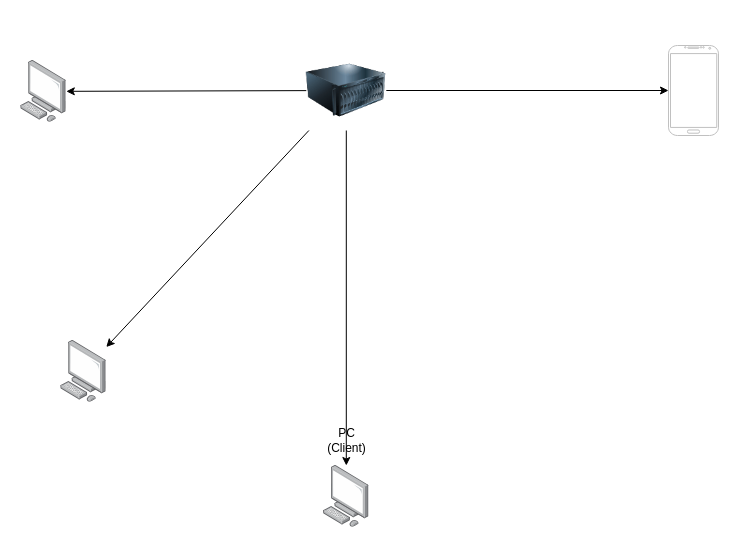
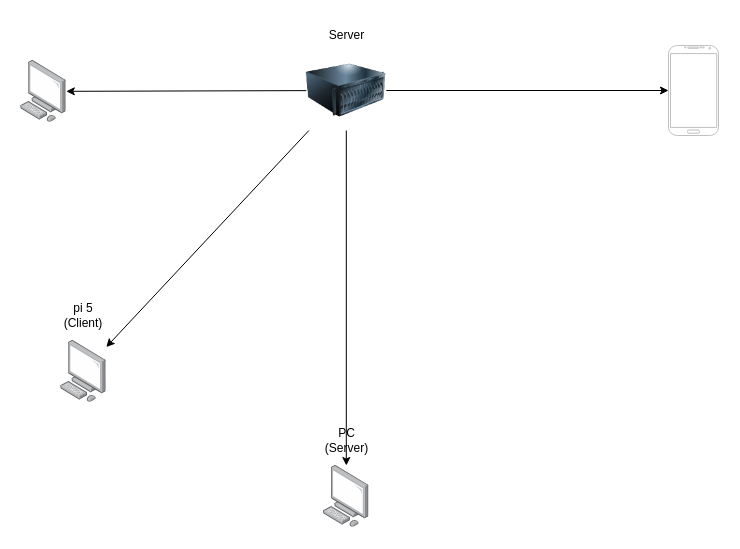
none -> (346, 36)
none -> (84, 316)
(347, 441) -> (347, 441)
